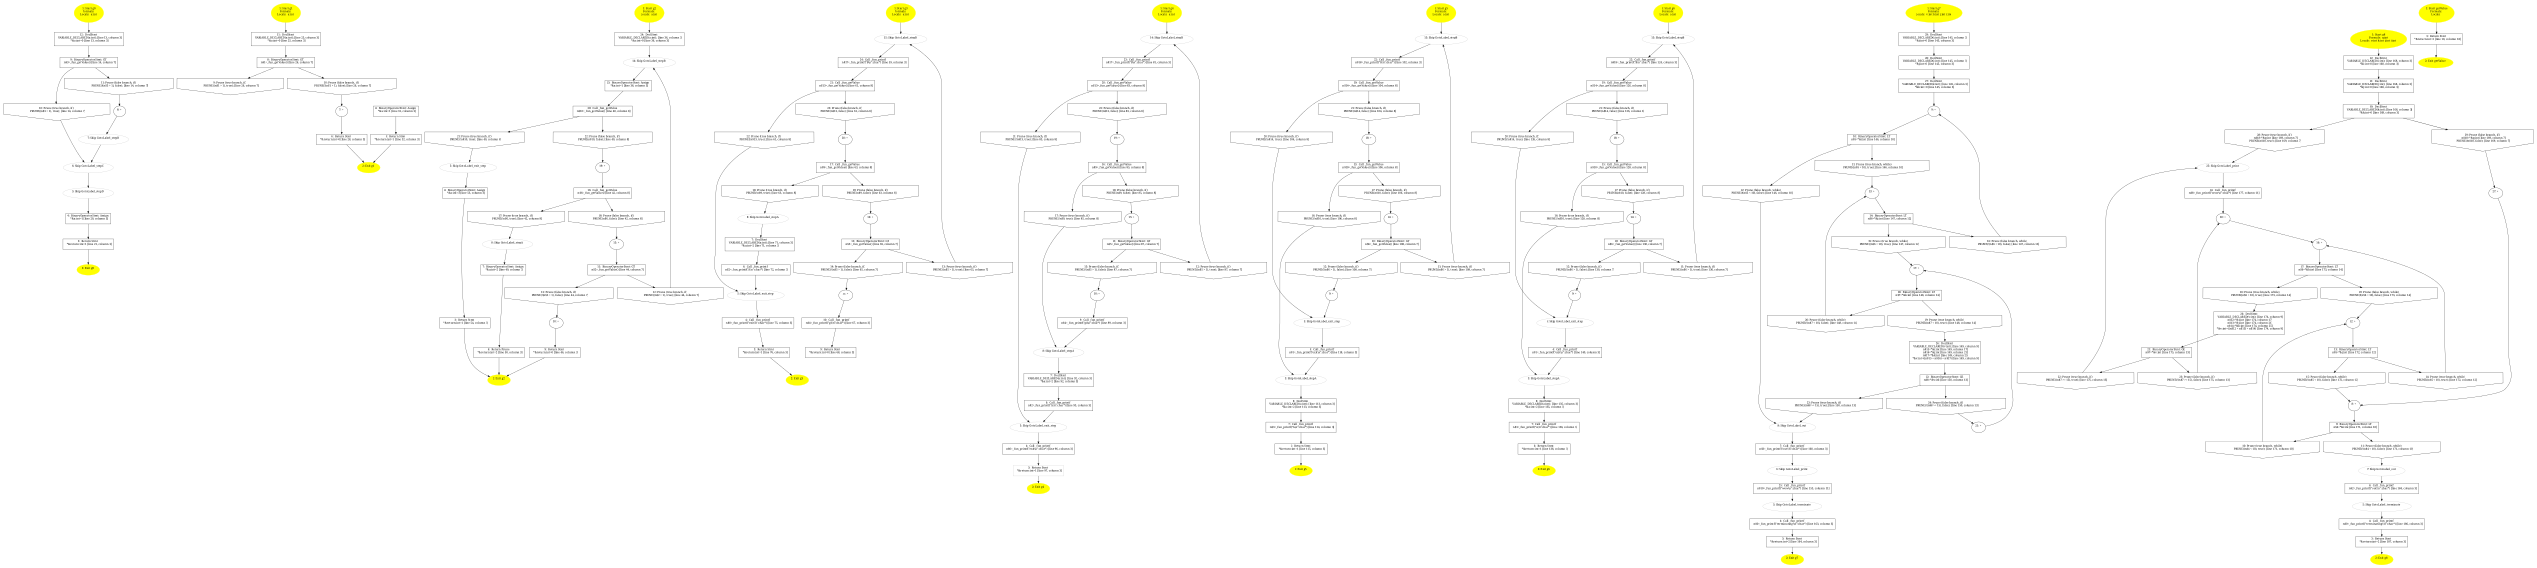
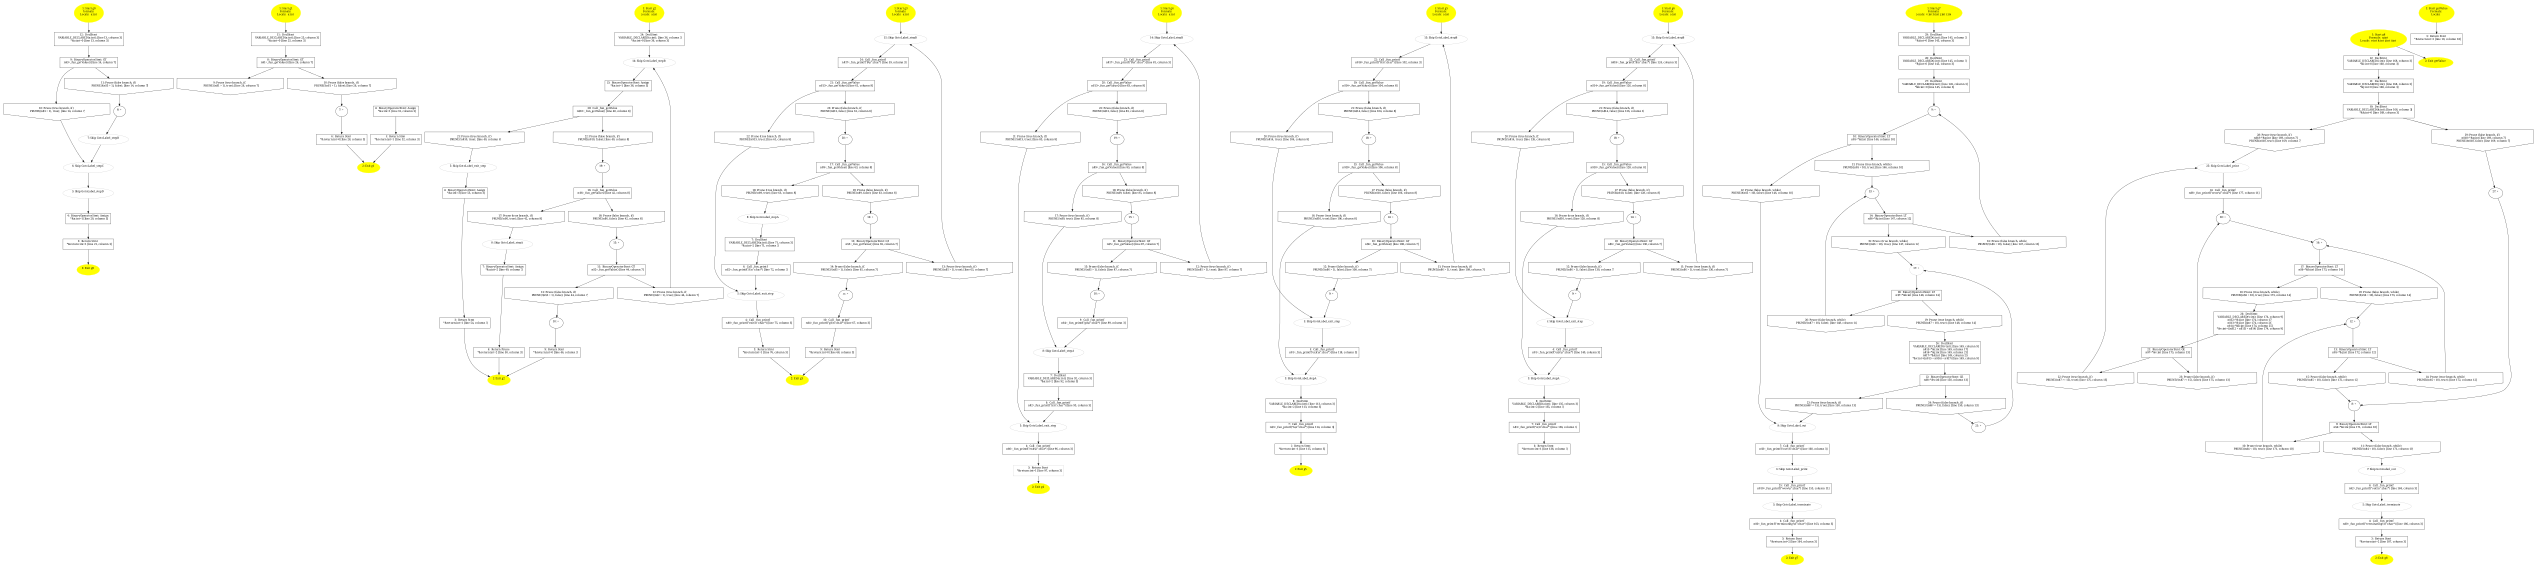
(2436, 50) -> (2410, 52)
(1917, 270) -> (1917, 270)
none -> (814, 366)
(1544, 471) -> none
